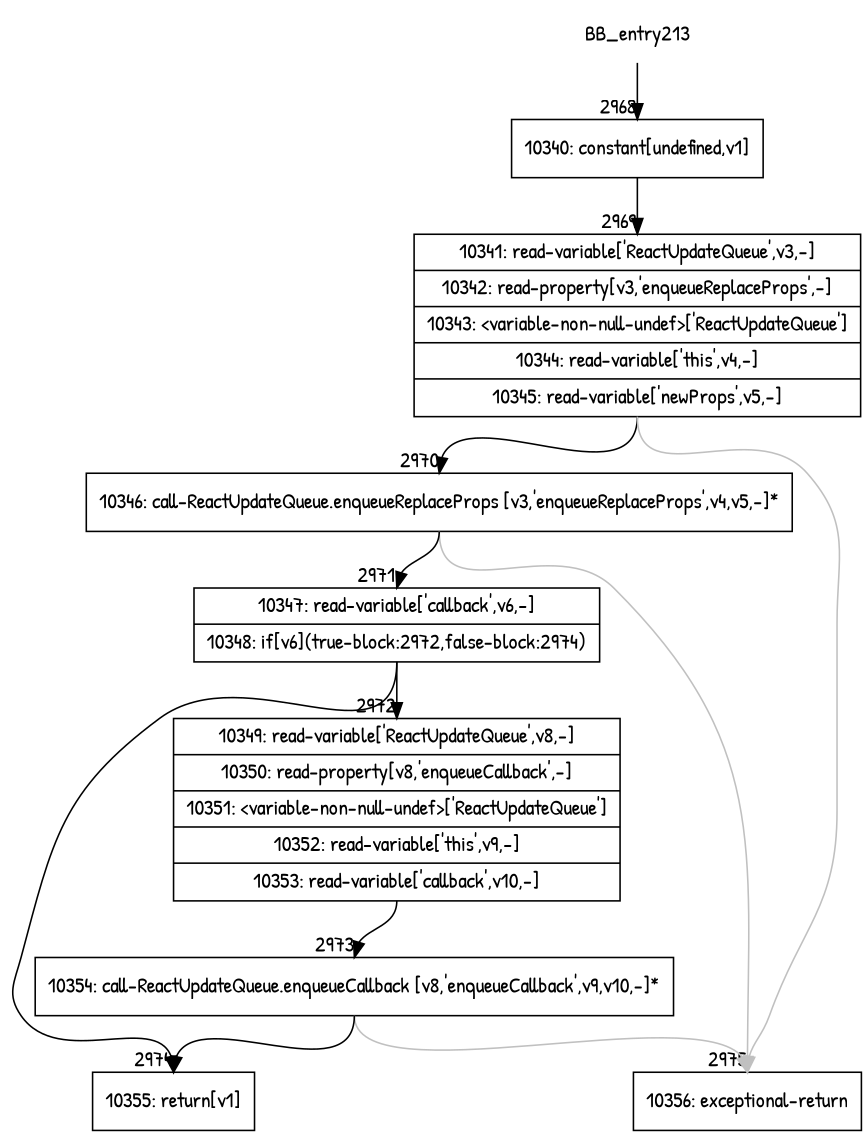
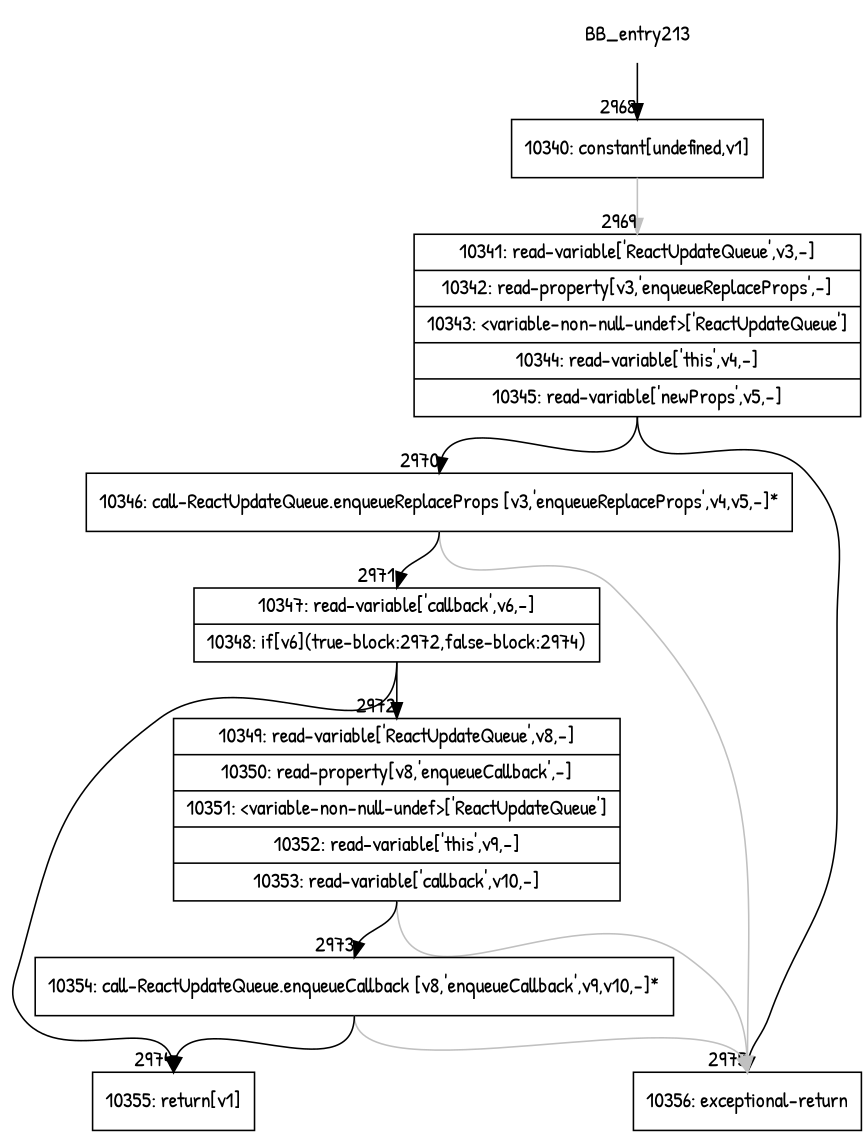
(637, 198) -> (637, 198)
(837, 670) -> (837, 670)
none -> (586, 935)
